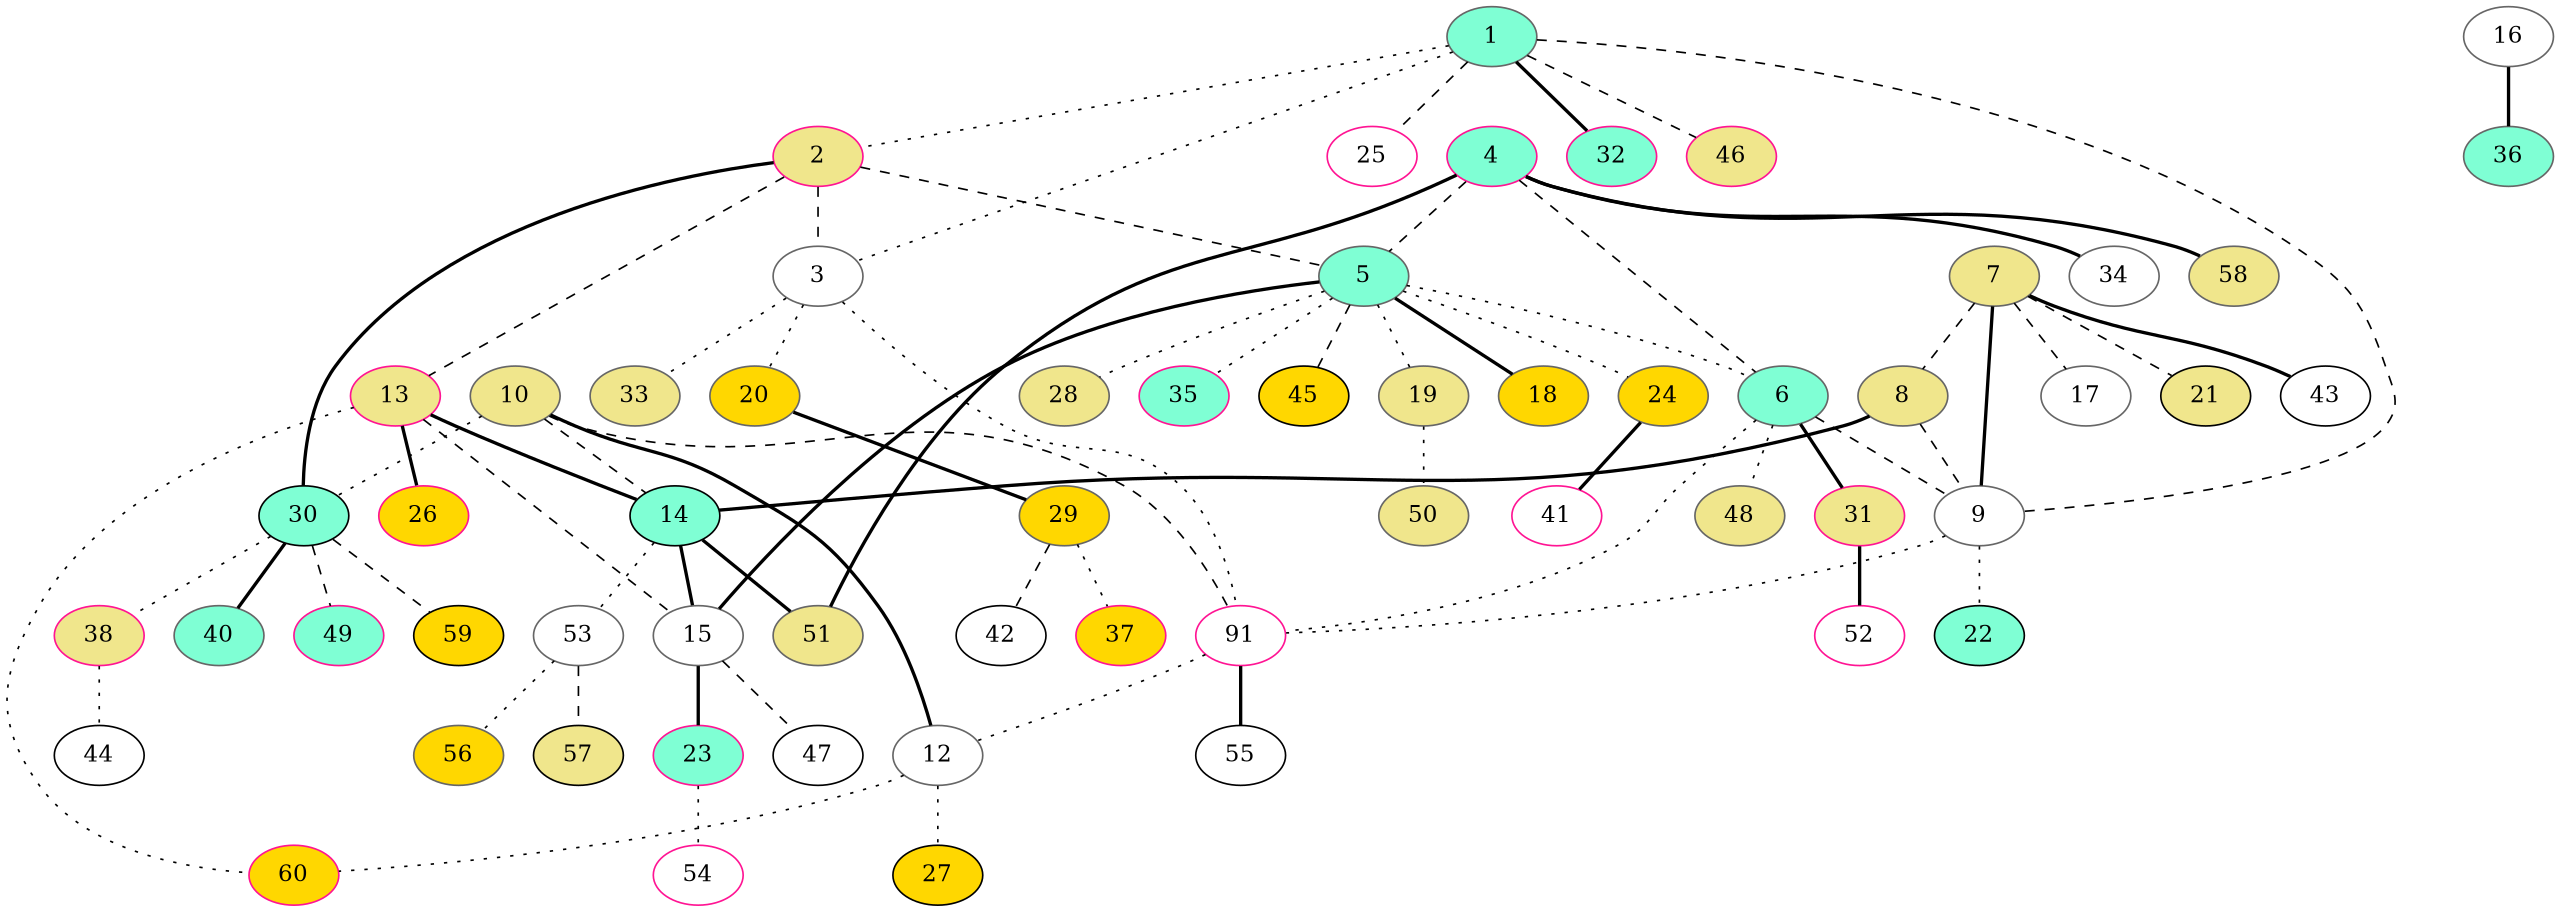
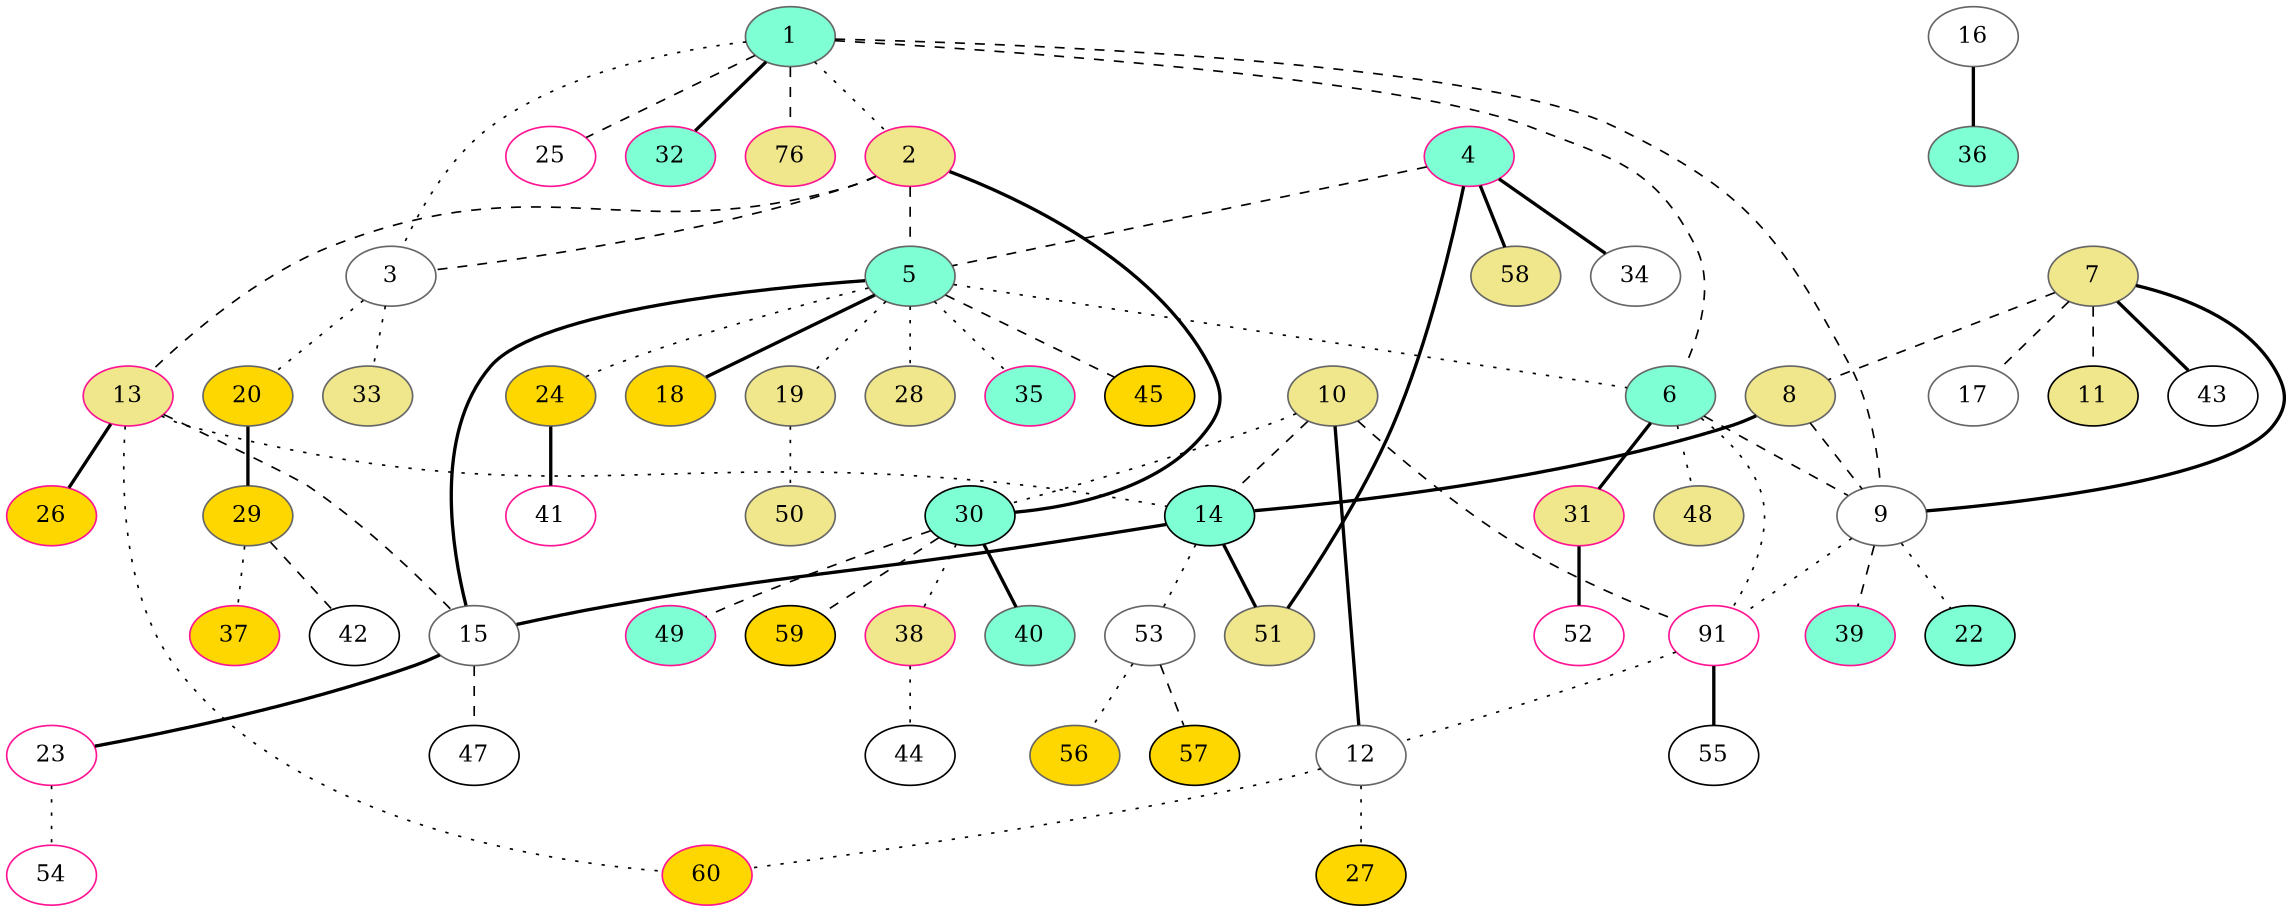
(1731, 156) -> (790, 156)
(1637, 276) -> (1352, 88)
(2206, 396) -> (2093, 396)
(1060, 445) -> none
(533, 459) -> (662, 474)
none -> (1850, 636)
(578, 755) -> (1195, 755)
(698, 755) -> (52, 755)
